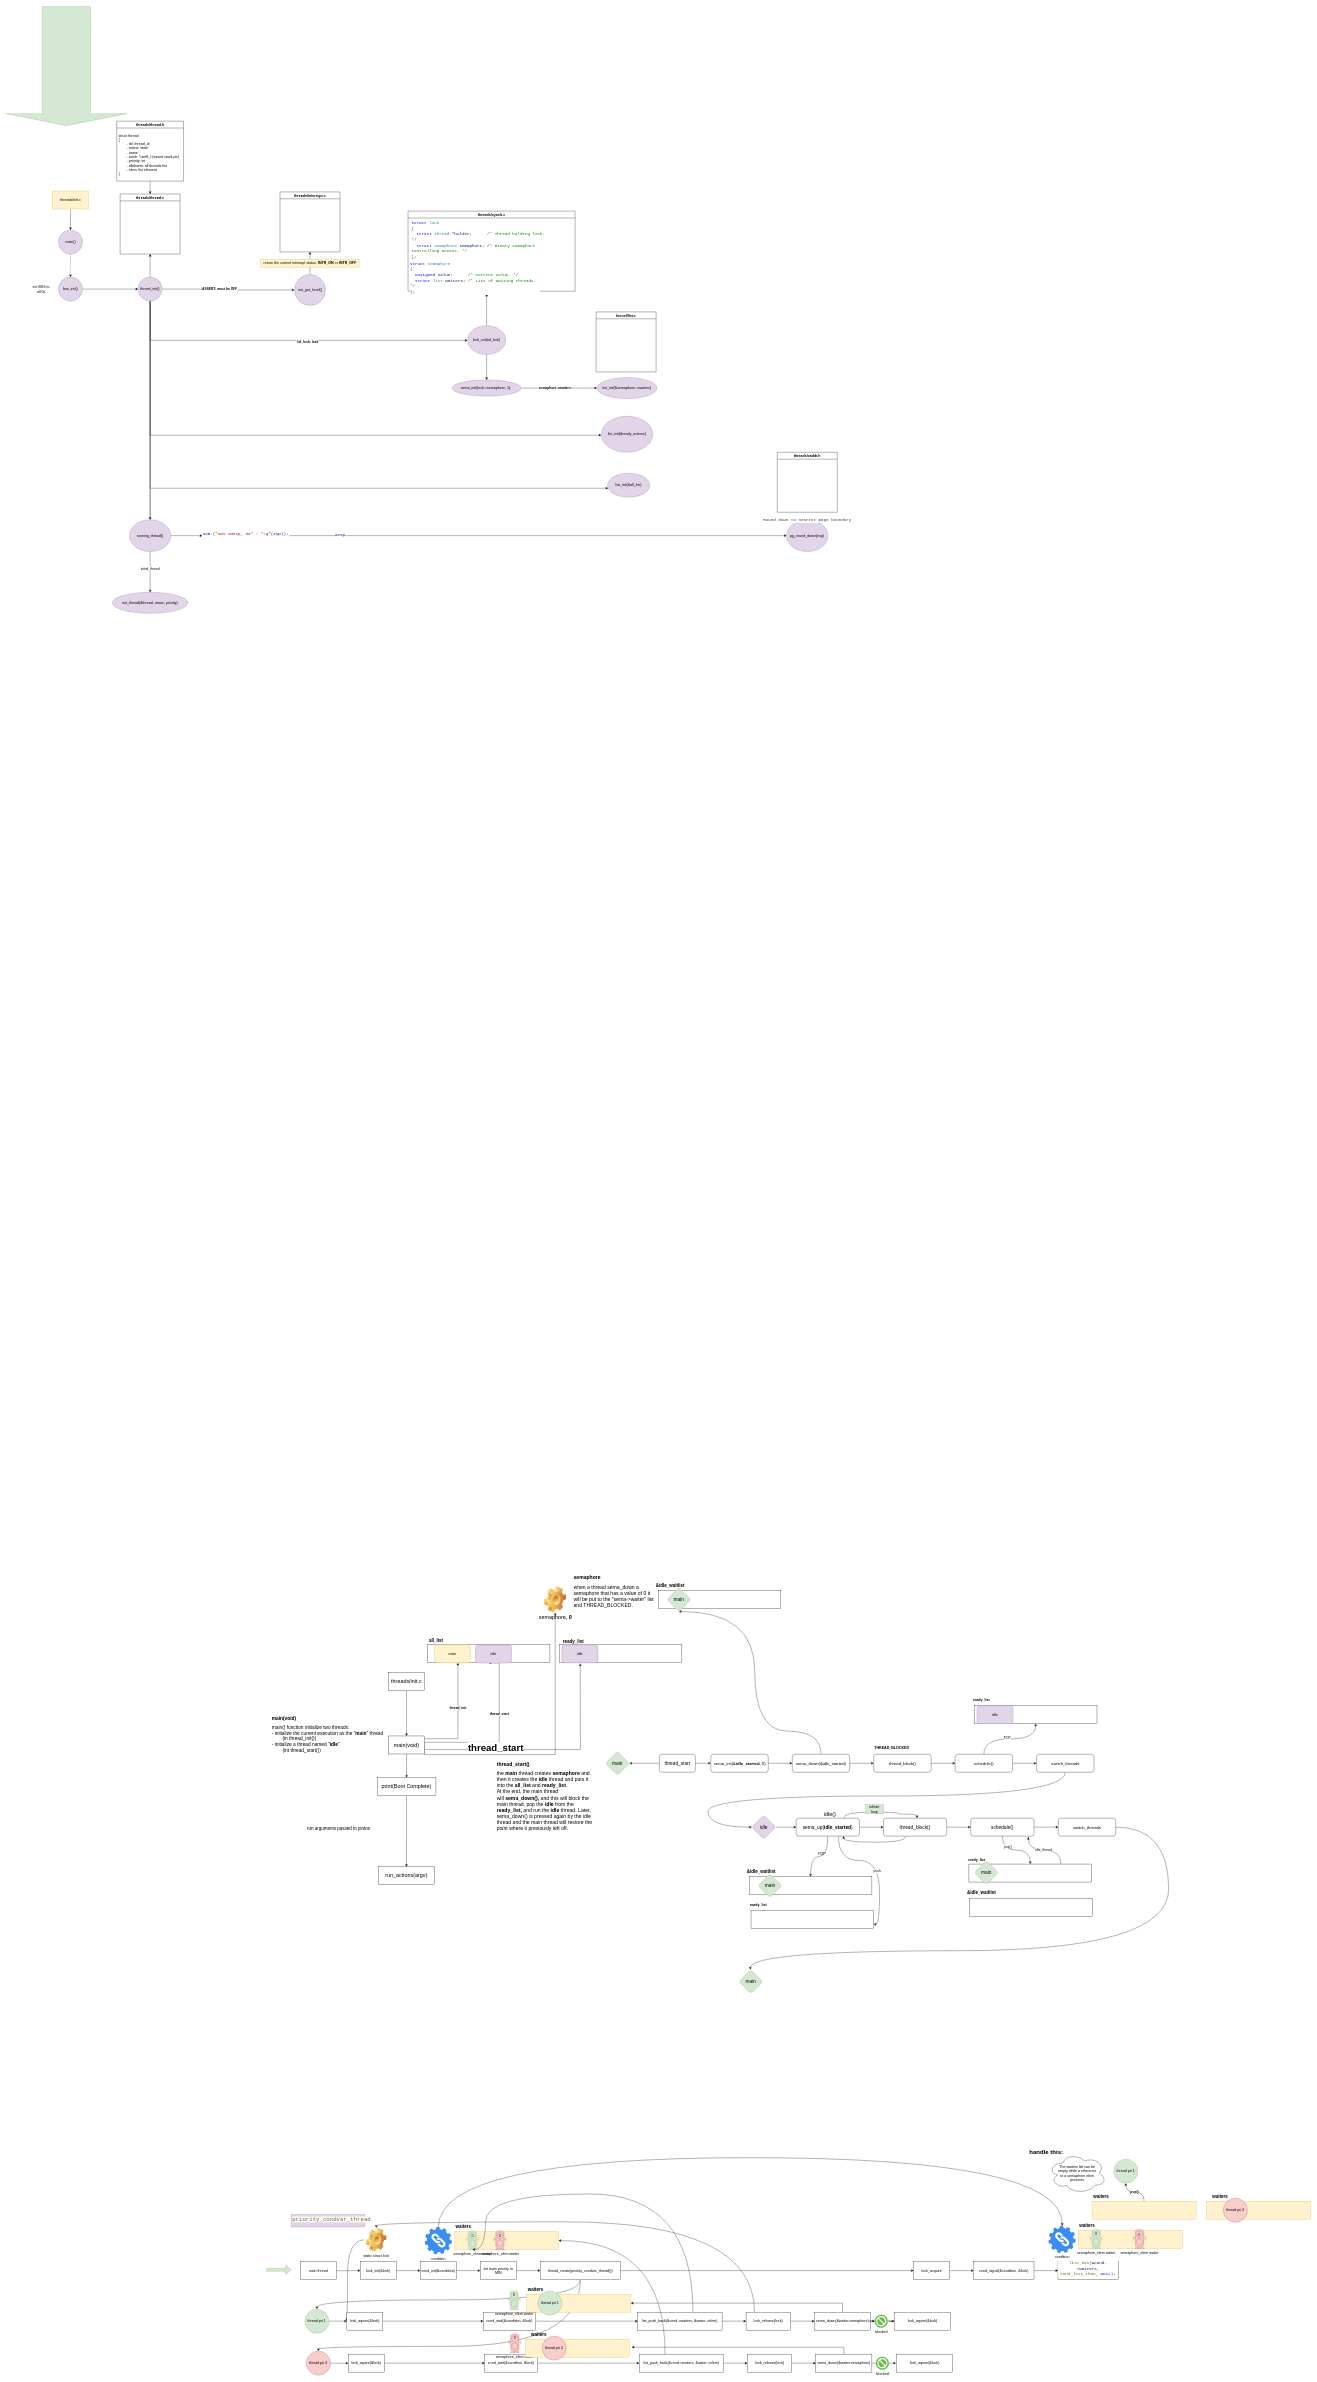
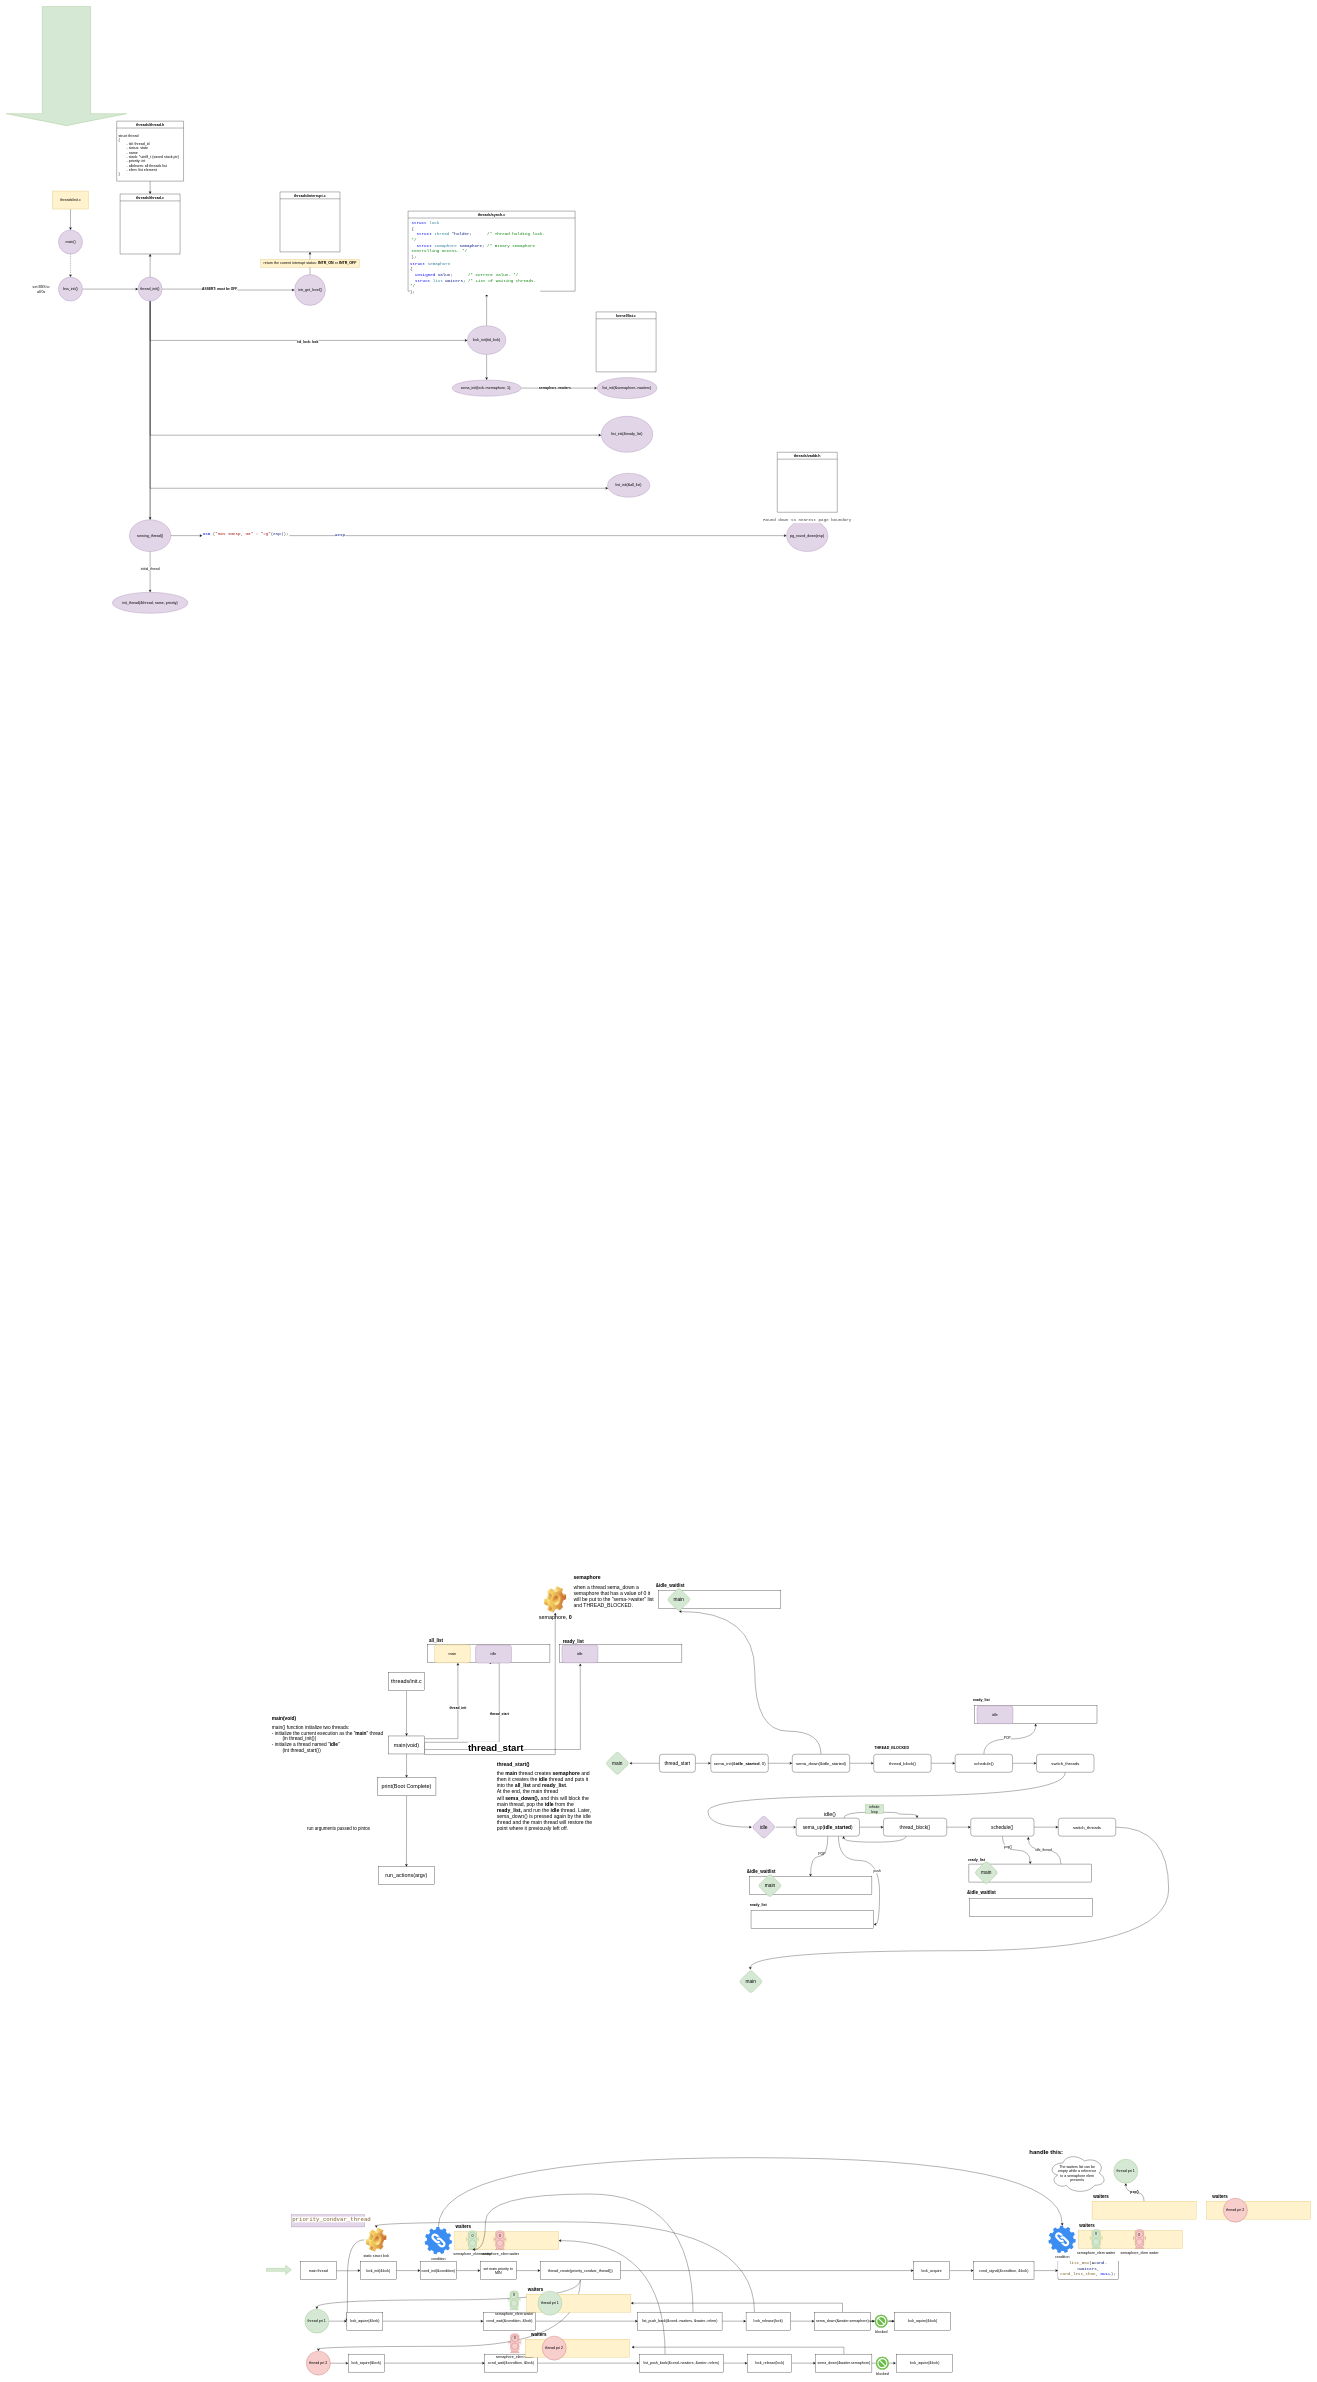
(627, 434) -> (627, 434)
